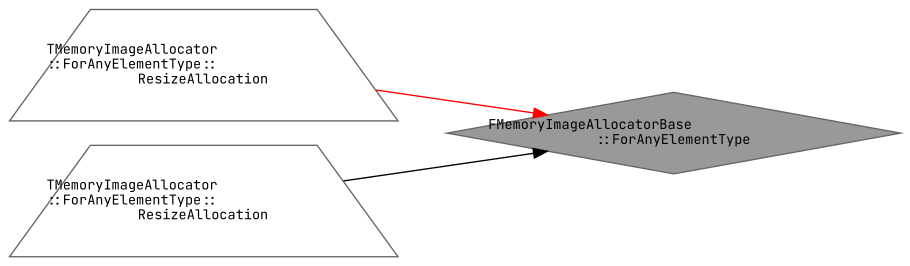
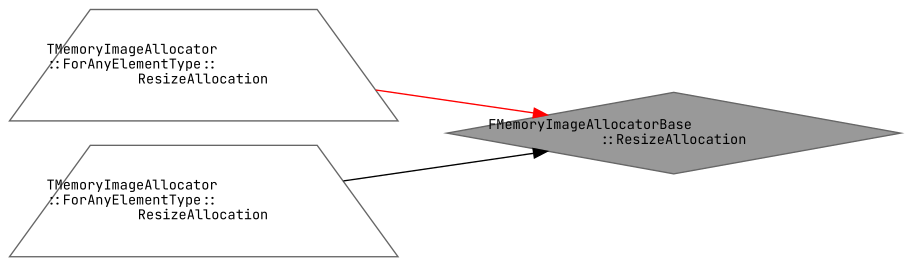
(674, 133) -> (674, 133)
